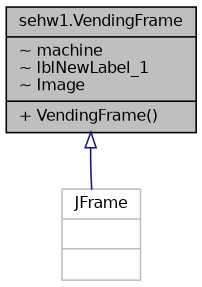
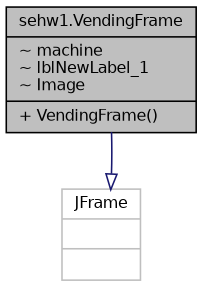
(91, 169) -> (112, 153)
